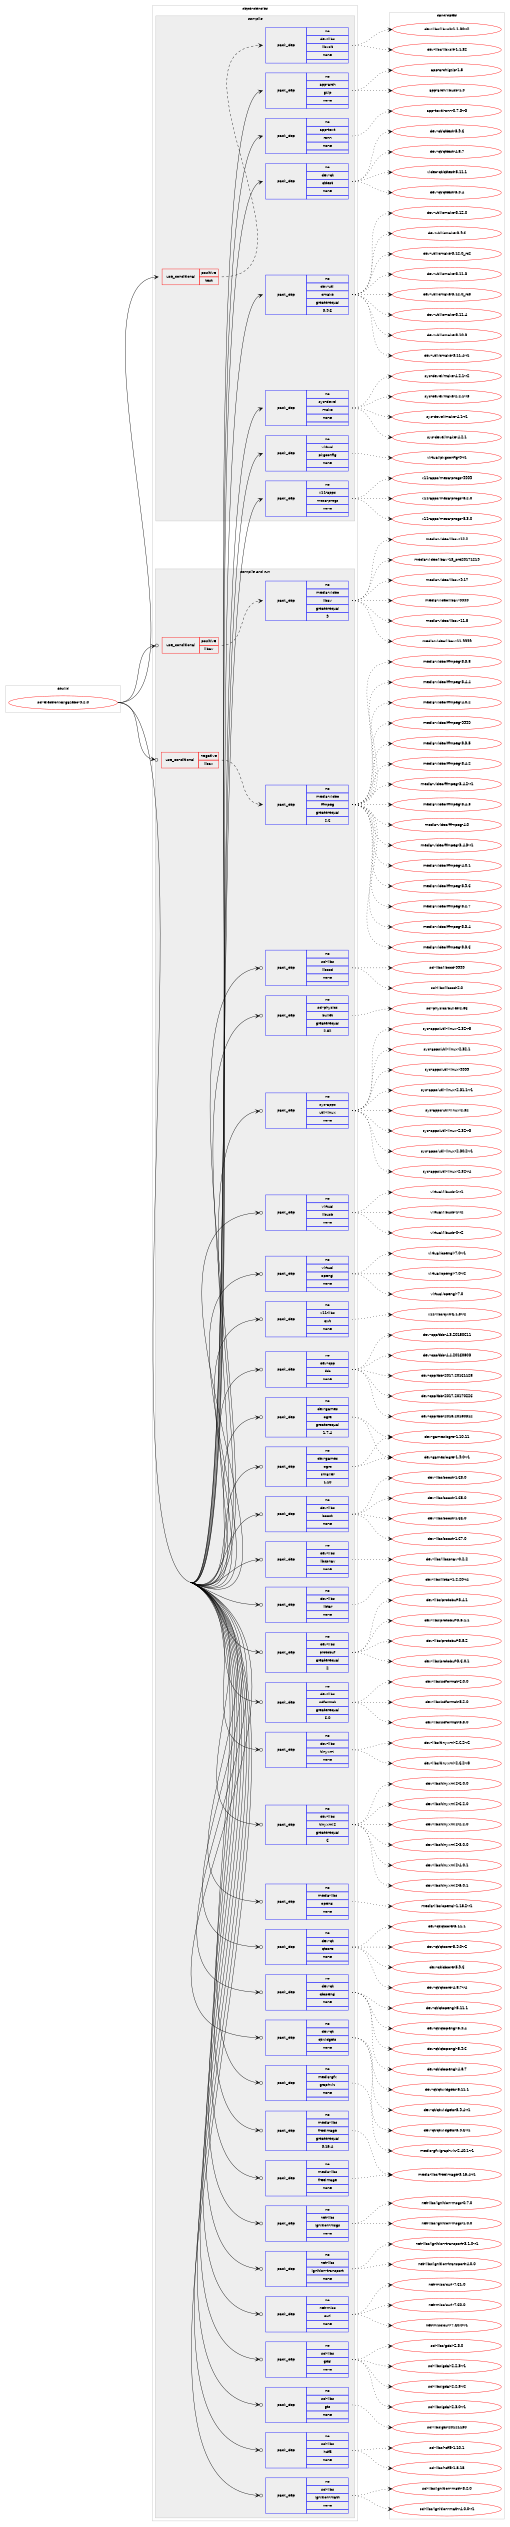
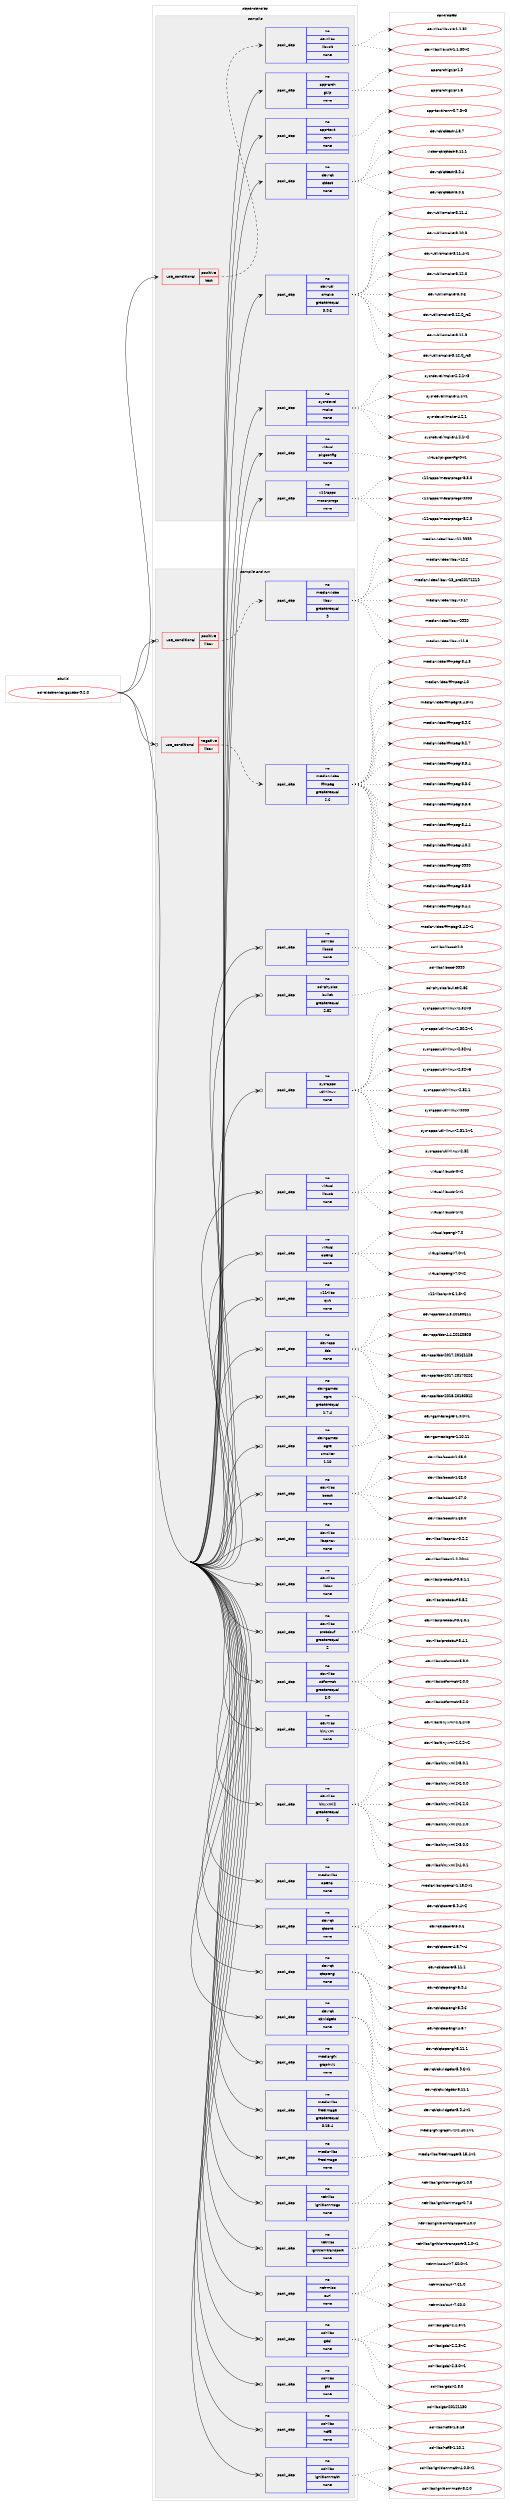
(447, 91) -> (447, 70)
(447, 866) -> none
(447, 1947) -> (447, 1906)
